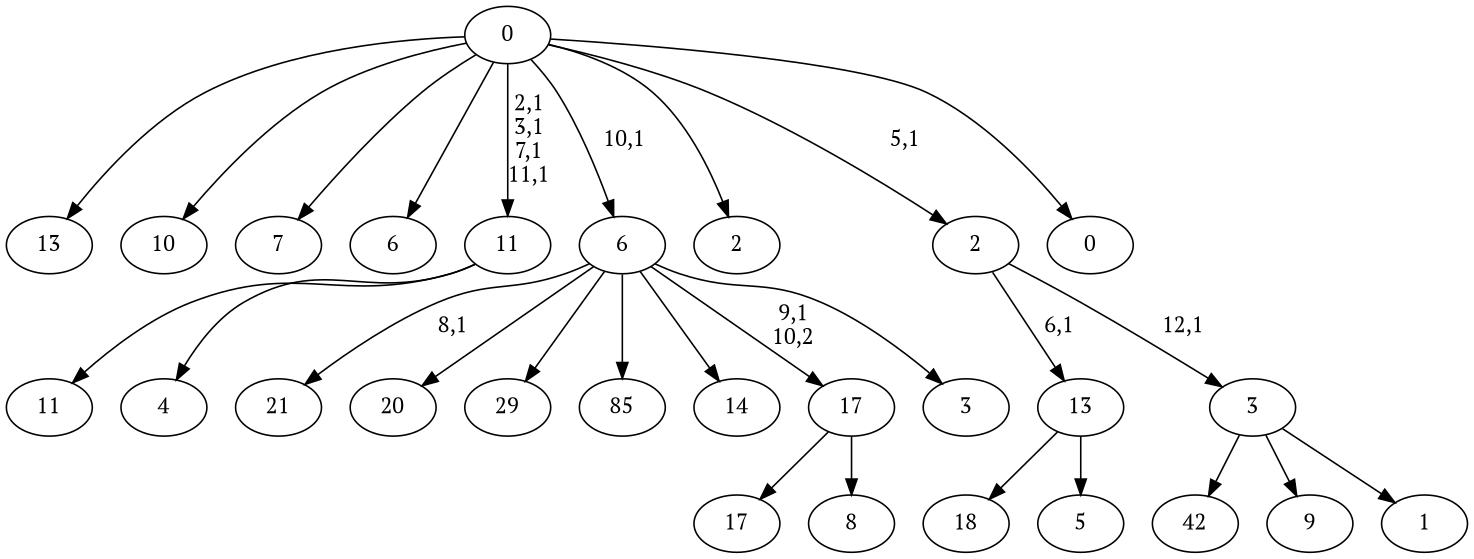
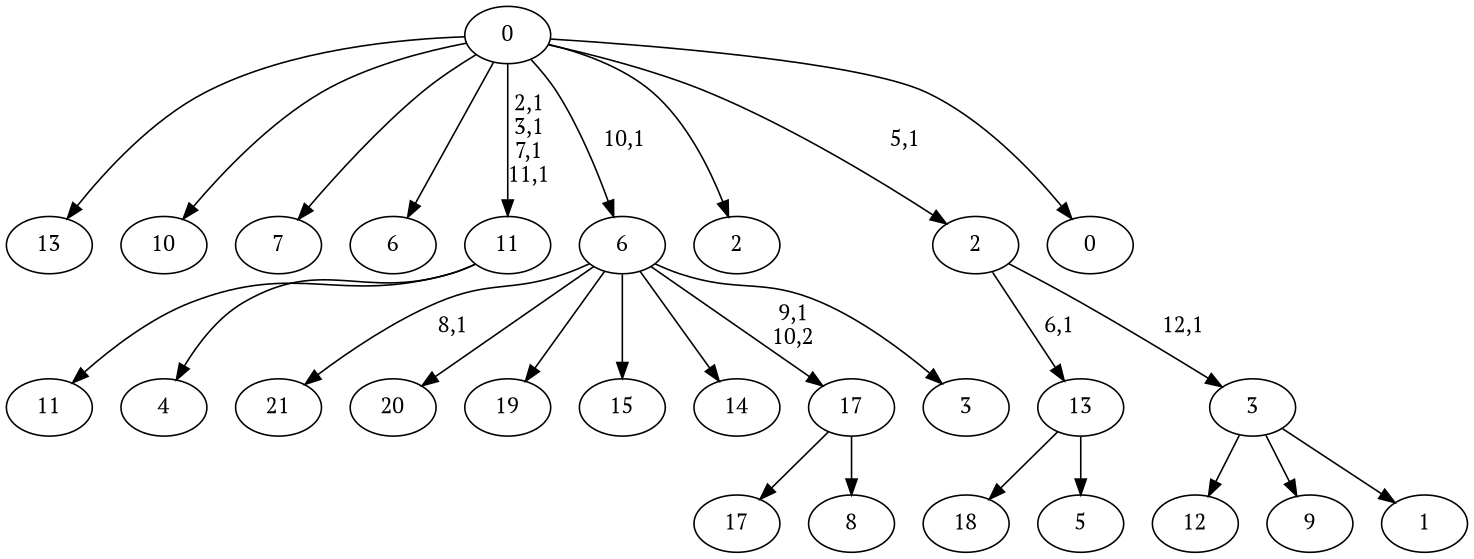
(508, 407) -> (508, 407)
(622, 407) -> (622, 407)
(1195, 524) -> (1195, 524)
